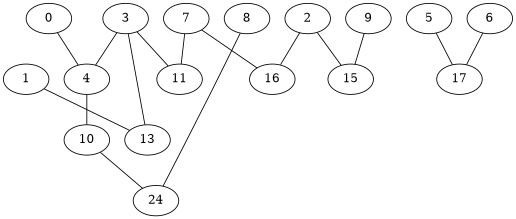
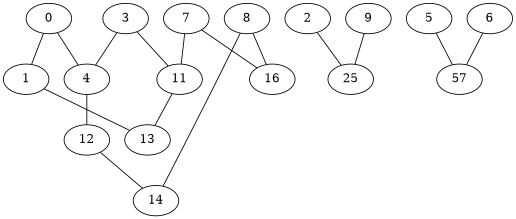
none -> (38, 49)
(290, 49) -> (260, 49)
(137, 79) -> (164, 110)
(351, 79) -> (351, 79)
(459, 79) -> (459, 79)
(87, 140) -> (87, 140)
(156, 201) -> (156, 201)
